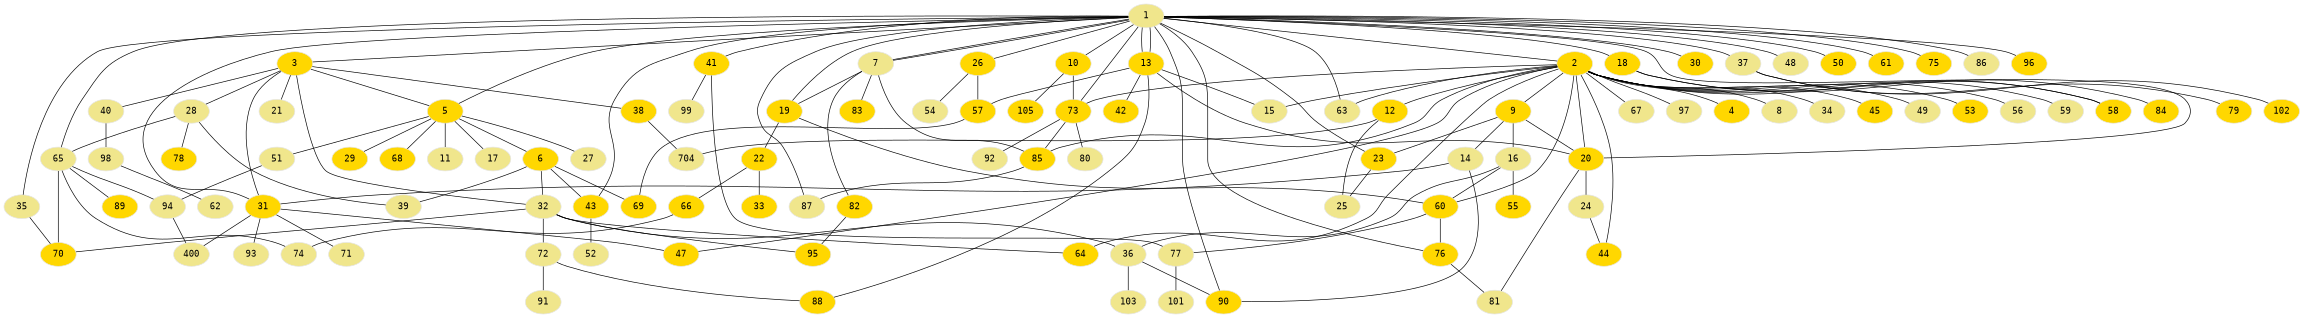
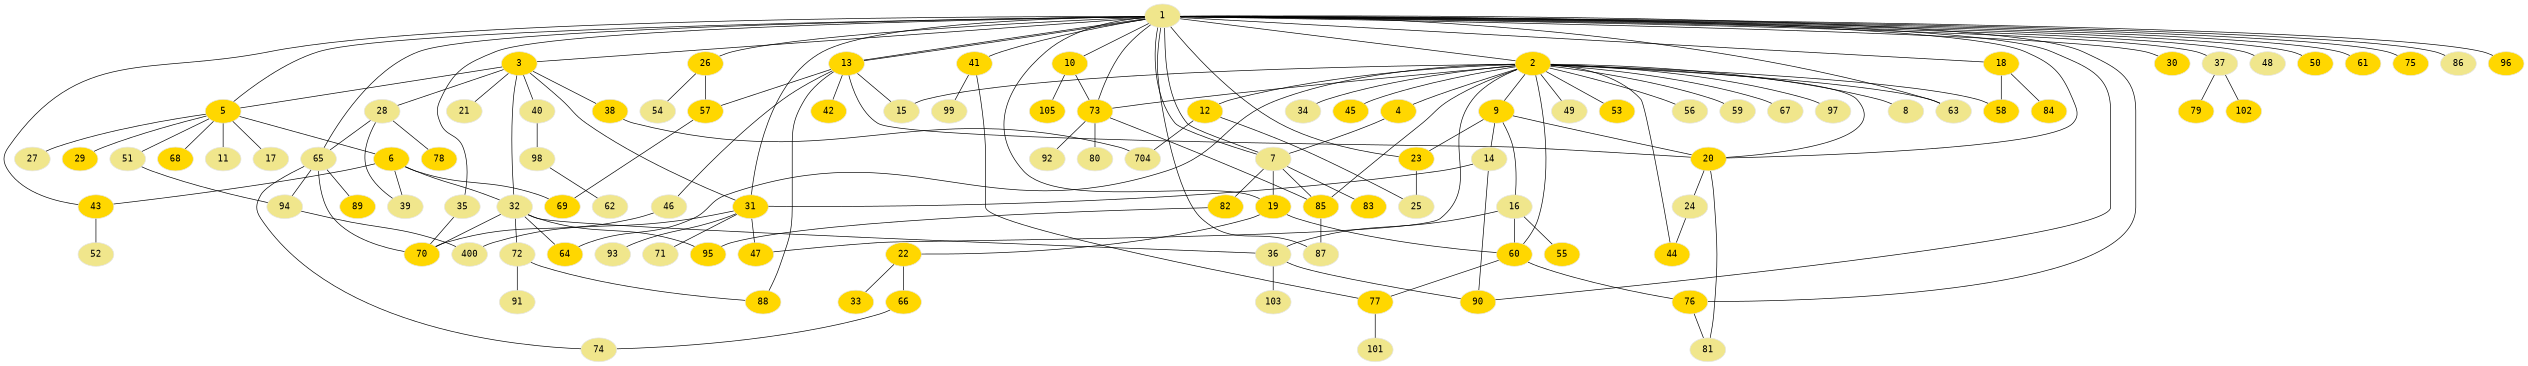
none -> (1337, 137)
none -> (669, 207)
(1176, 254) -> (1375, 302)
